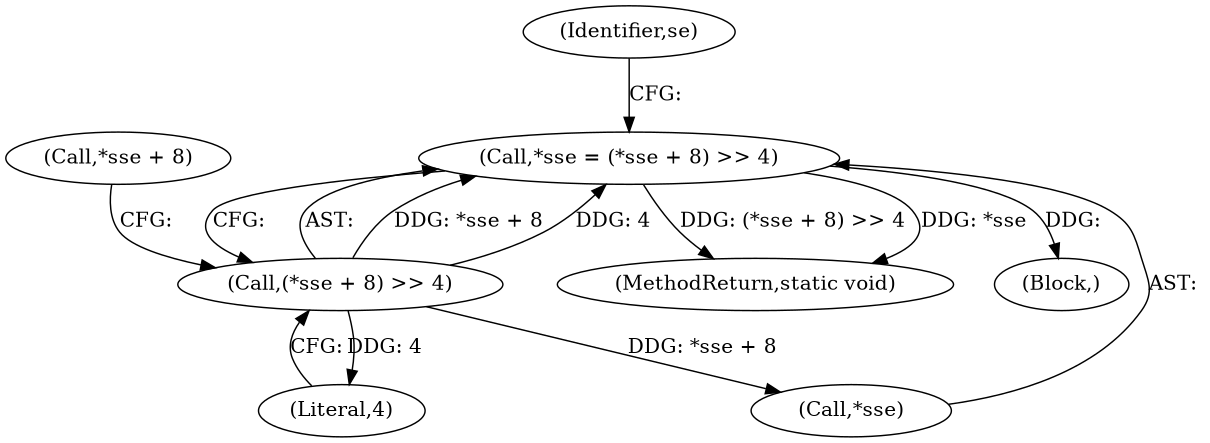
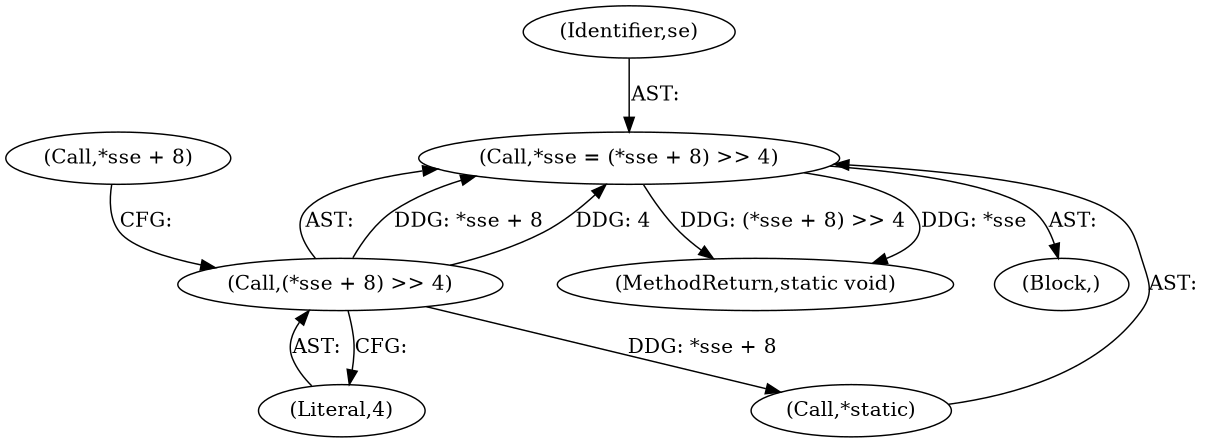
(659, 95) -> (659, 95)
(295, 187) -> none
(1076, 221) -> (1076, 221)
(320, 348) -> (320, 348)
(385, 348) -> (385, 348)
(851, 411) -> (851, 411)
